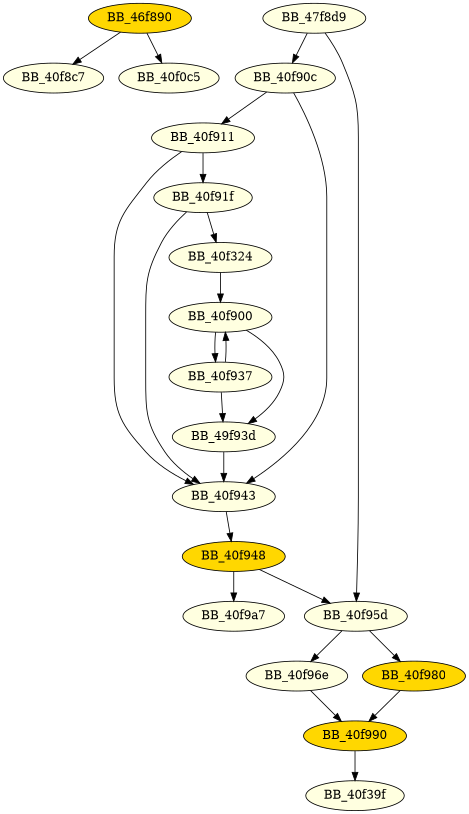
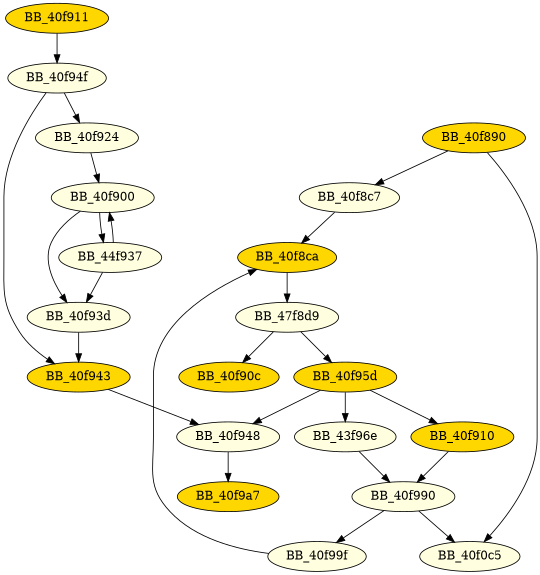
(140, 18) -> (474, 138)
(285, 78) -> (229, 377)
(248, 106) -> none
(203, 138) -> (57, 18)
(203, 198) -> (57, 78)
(220, 257) -> (87, 138)
none -> (287, 257)
(327, 297) -> none
(114, 319) -> none
(220, 377) -> (110, 257)
(224, 437) -> (79, 317)
(224, 497) -> (79, 377)
none -> (433, 524)
(234, 556) -> (228, 437)
(291, 585) -> (290, 405)
(234, 616) -> (228, 497)
(356, 616) -> (345, 377)
(297, 676) -> (345, 437)
(414, 676) -> (462, 437)
(355, 736) -> (403, 497)
(355, 796) -> (317, 556)
